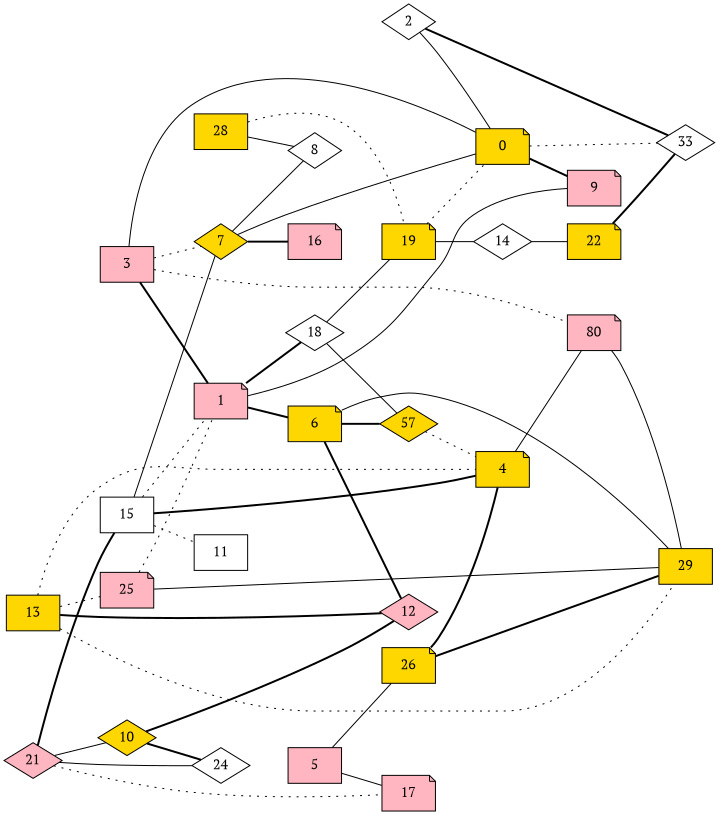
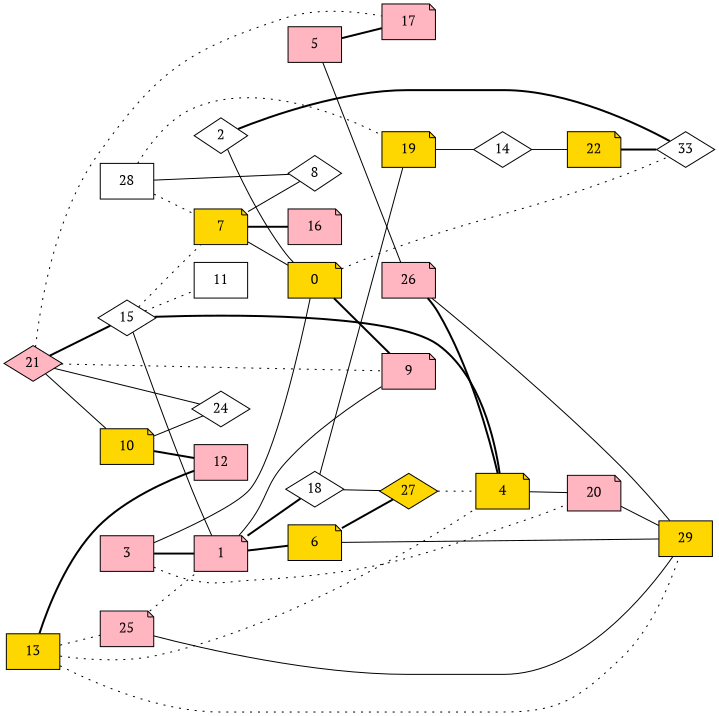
(221, 132) -> (127, 181)
(456, 194) -> none
(221, 242) -> (221, 227)
(178, 252) -> (174, 204)
(594, 333) -> (594, 493)
none -> (221, 367)
(175, 376) -> (170, 276)
(409, 424) -> (409, 491)
(174, 458) -> (172, 440)
(127, 515) -> (127, 318)
(363, 520) -> none
(409, 612) -> (221, 462)
(547, 616) -> (555, 405)
(409, 665) -> (409, 280)
(127, 738) -> (127, 447)
(174, 752) -> (179, 426)
(362, 779) -> (362, 33)
